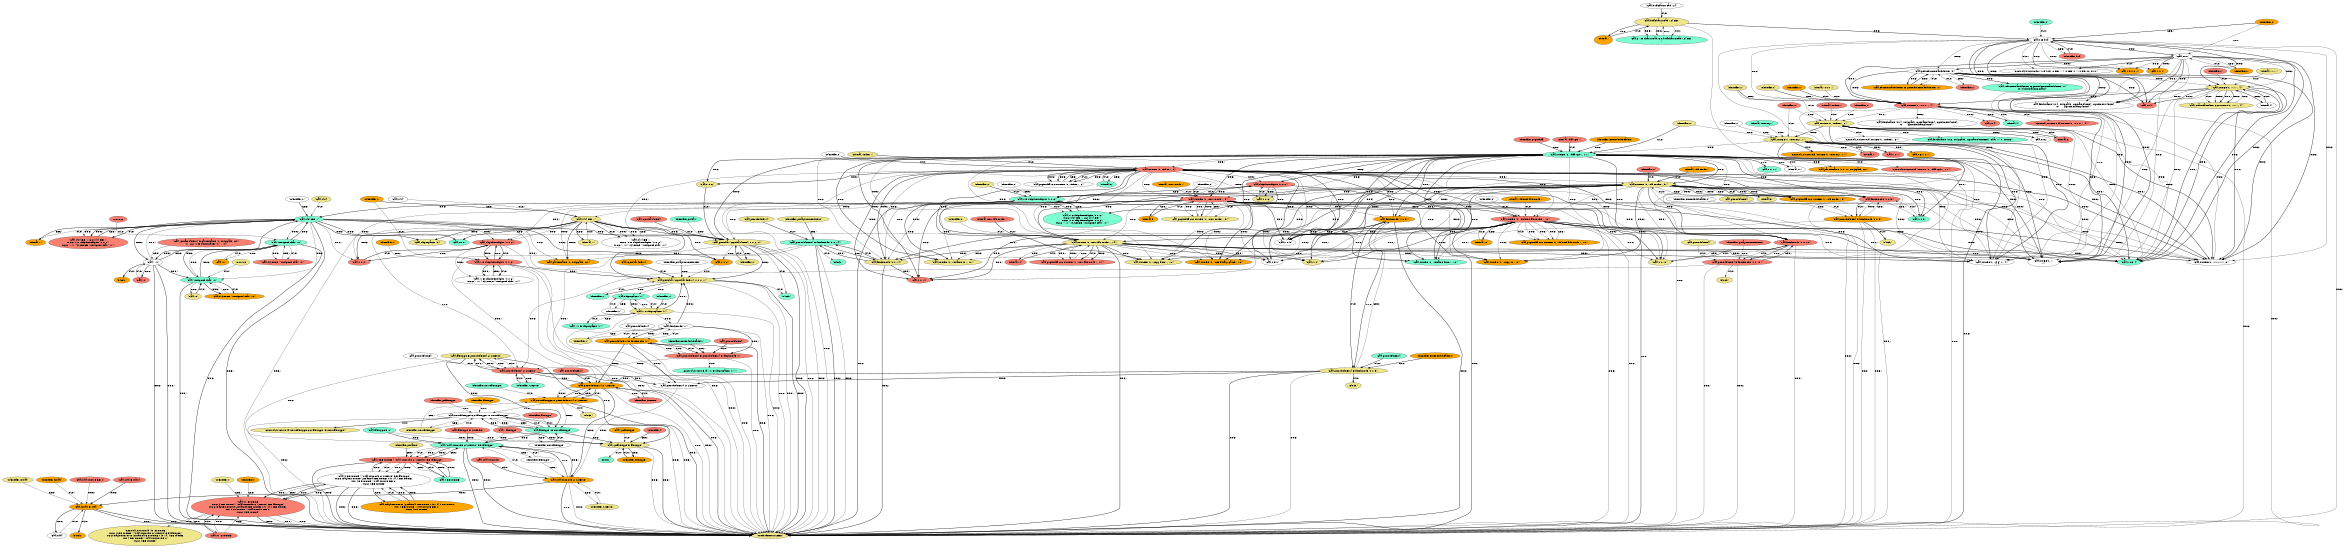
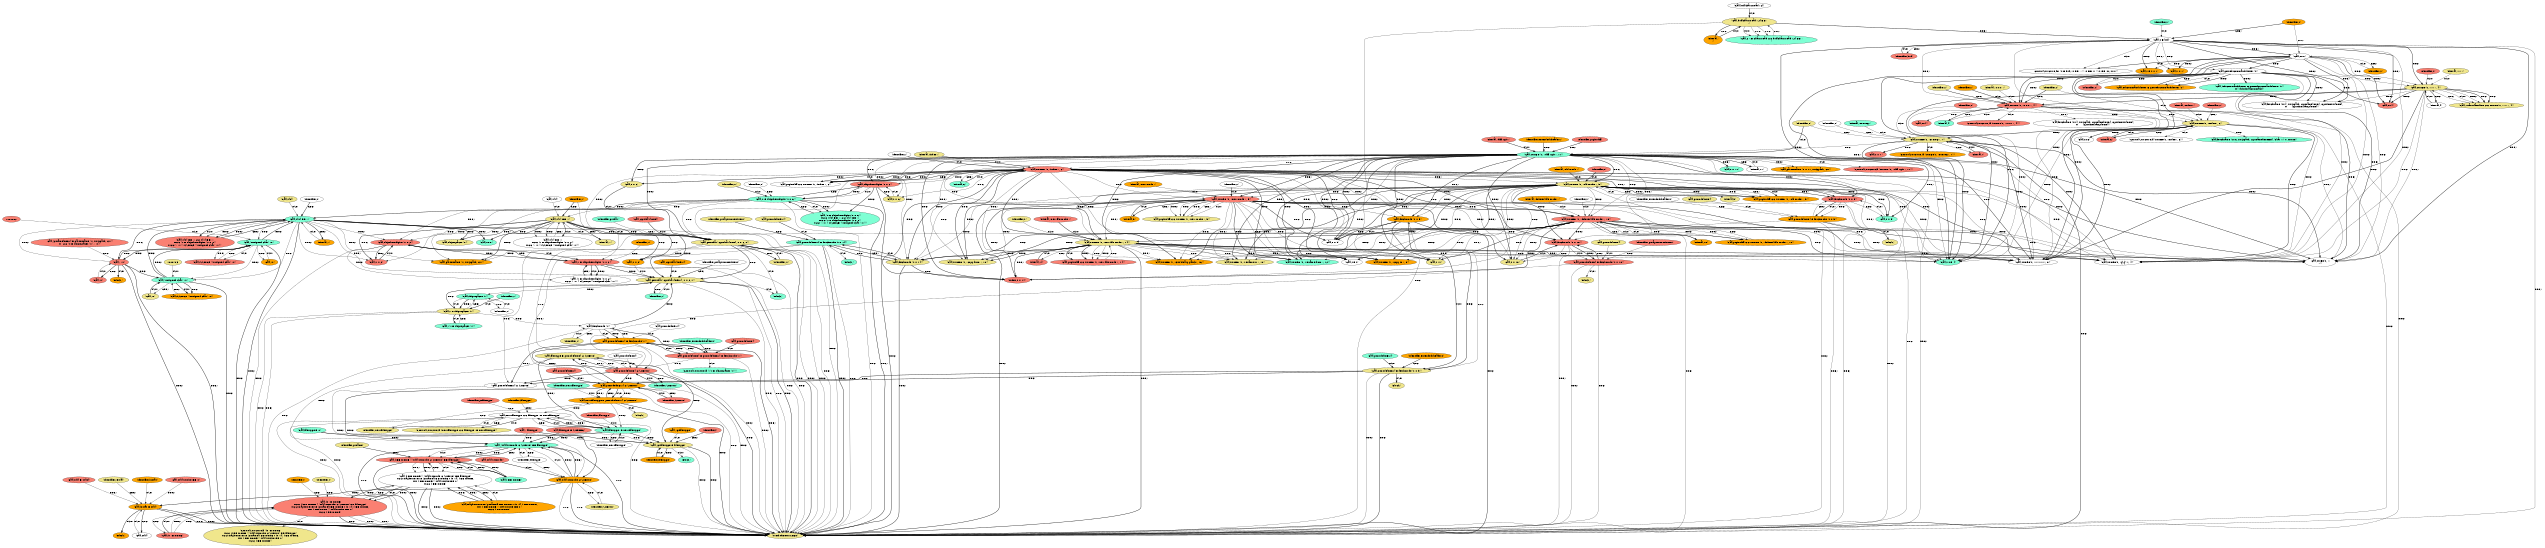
(1921, 155) -> none
(521, 232) -> (523, 232)
(153, 262) -> (119, 262)
(919, 280) -> (1017, 280)
(1644, 356) -> (893, 356)
(108, 493) -> (110, 494)
